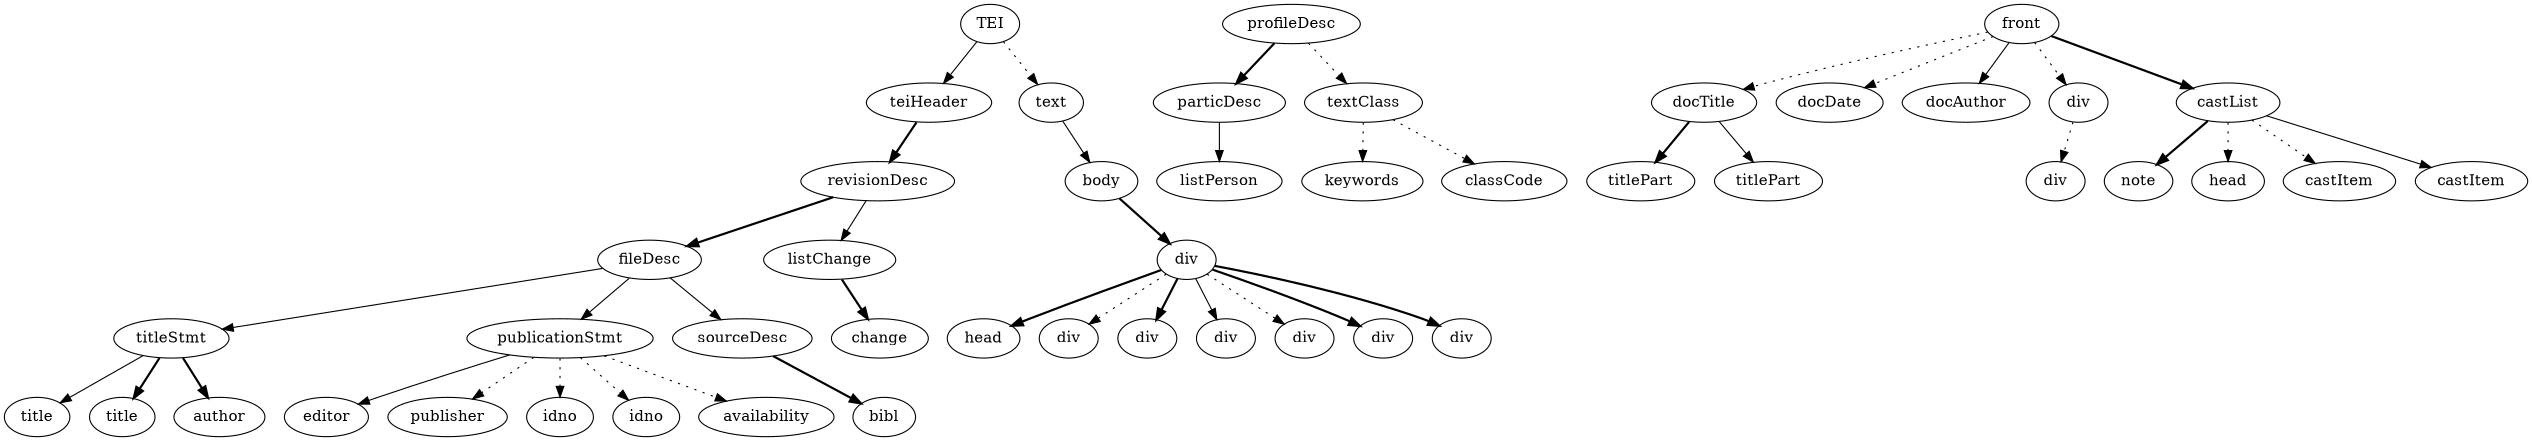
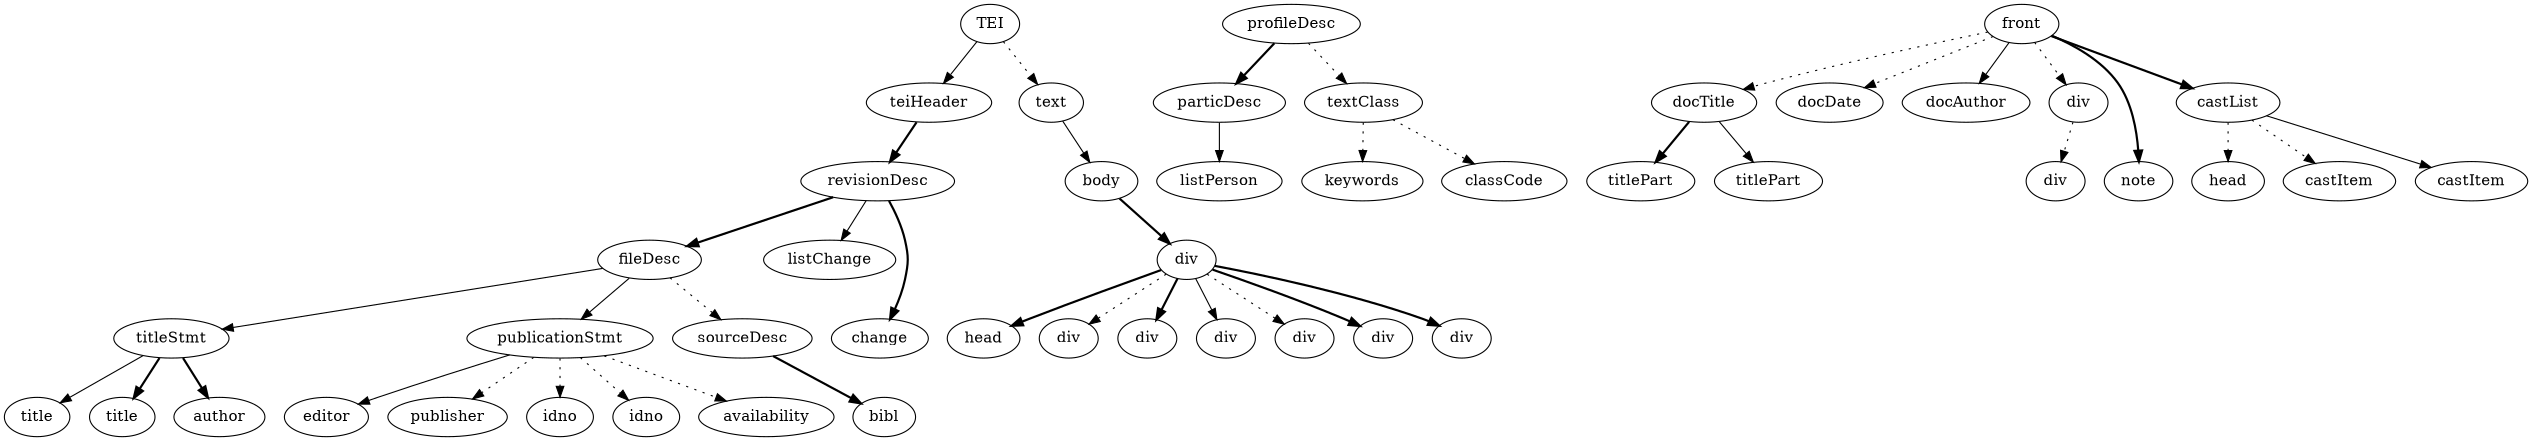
(2187, 139) -> (2114, 79)
(691, 295) -> (691, 295)
(852, 295) -> (907, 254)
